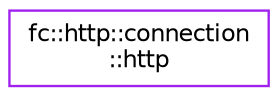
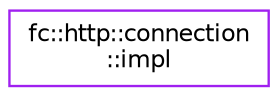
(139, 48) -> (139, 48)
